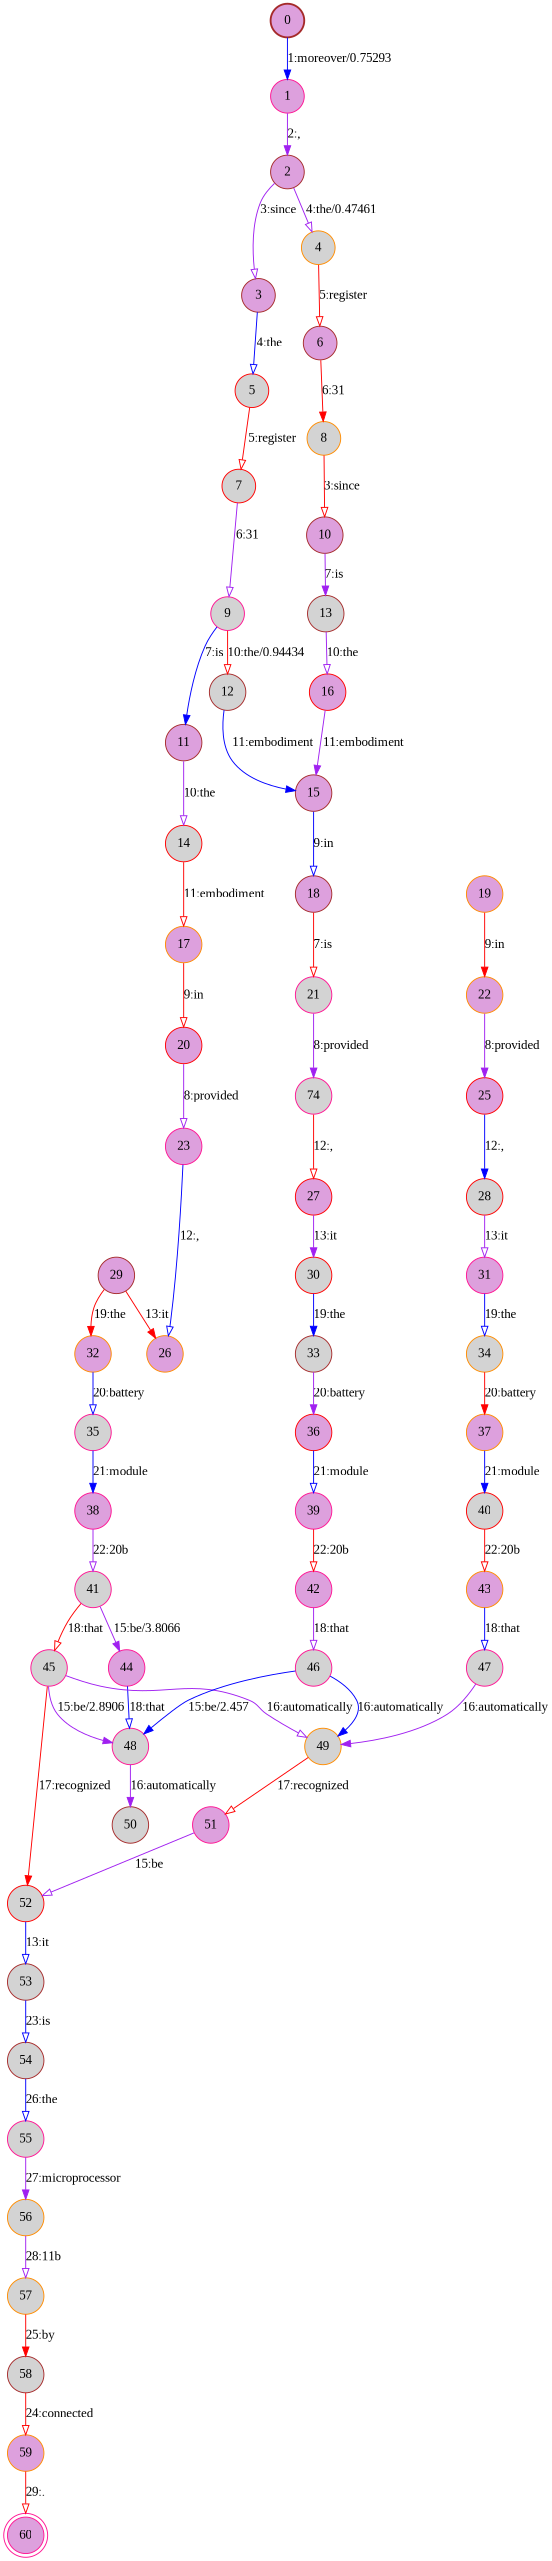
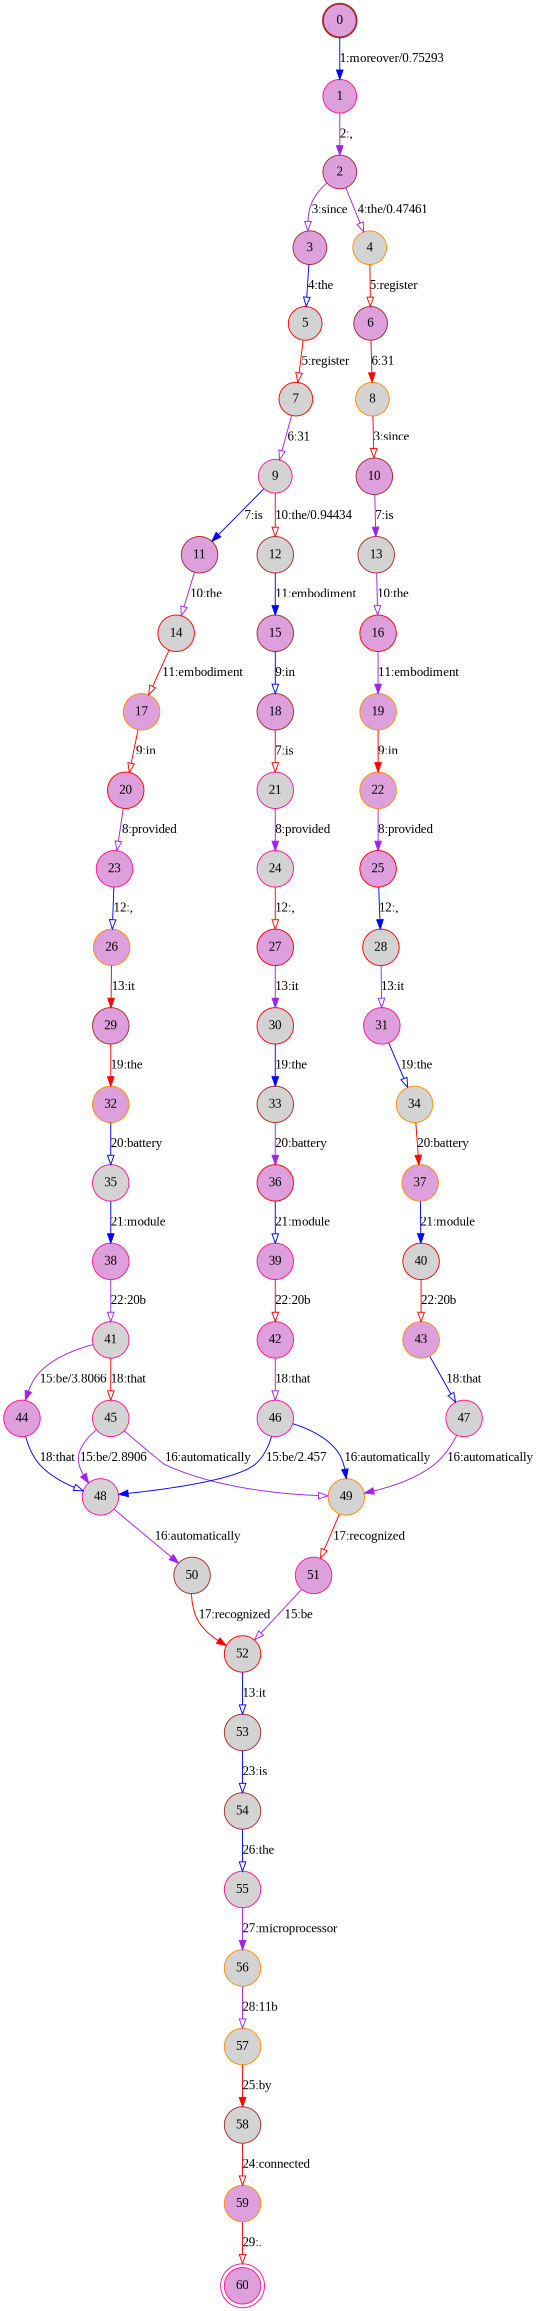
(321, 738) -> (378, 668)
(314, 1096) -> (275, 869)
(138, 1311) -> (111, 982)
(38, 1781) -> (198, 1621)
